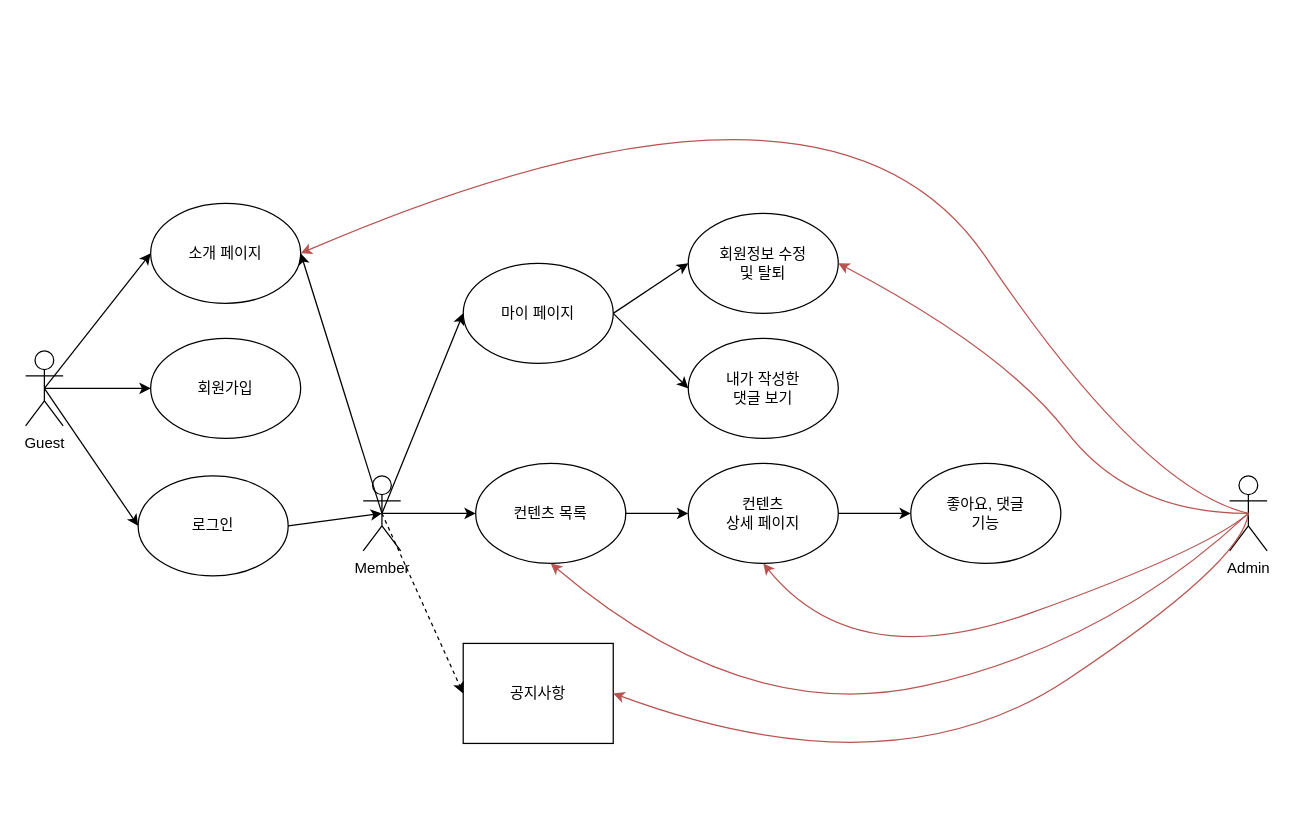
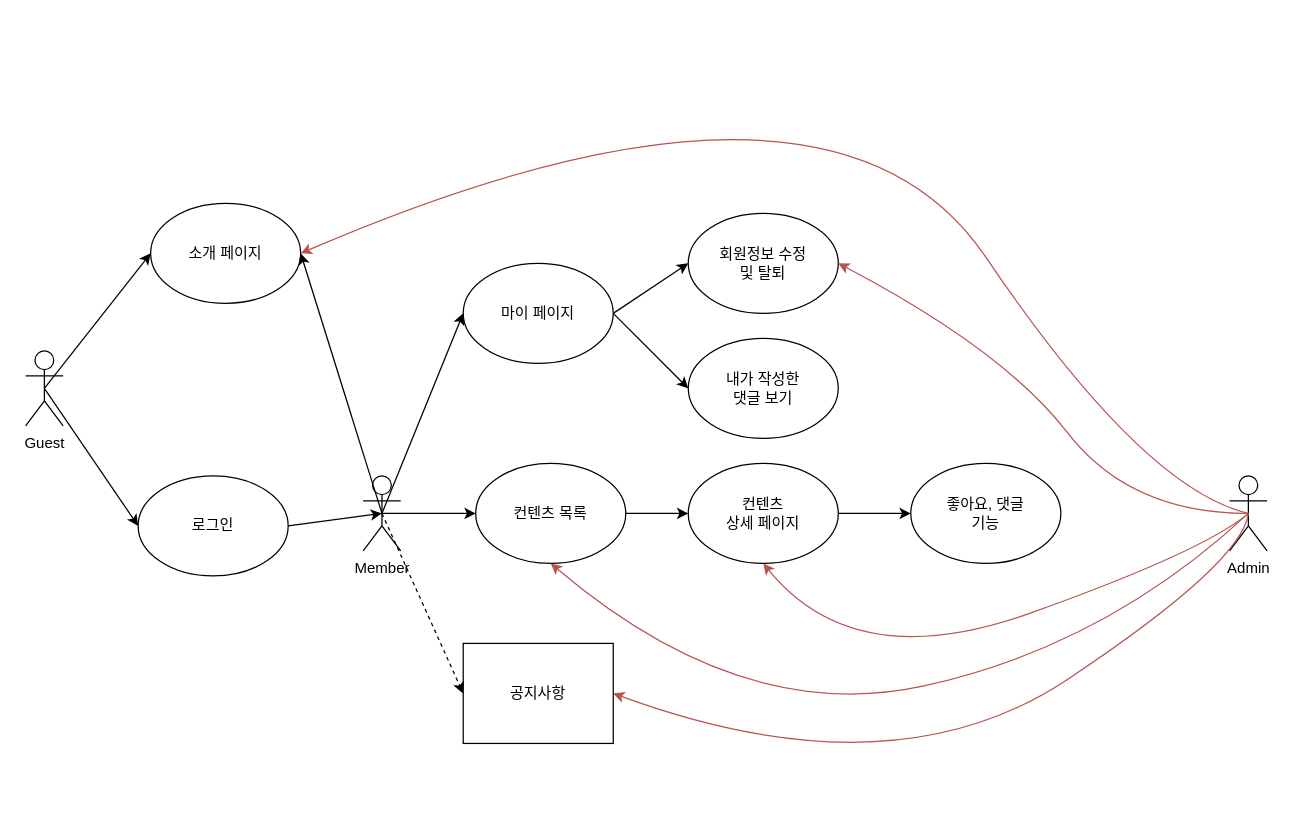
(96, 388) -> none
(226, 388) -> none
